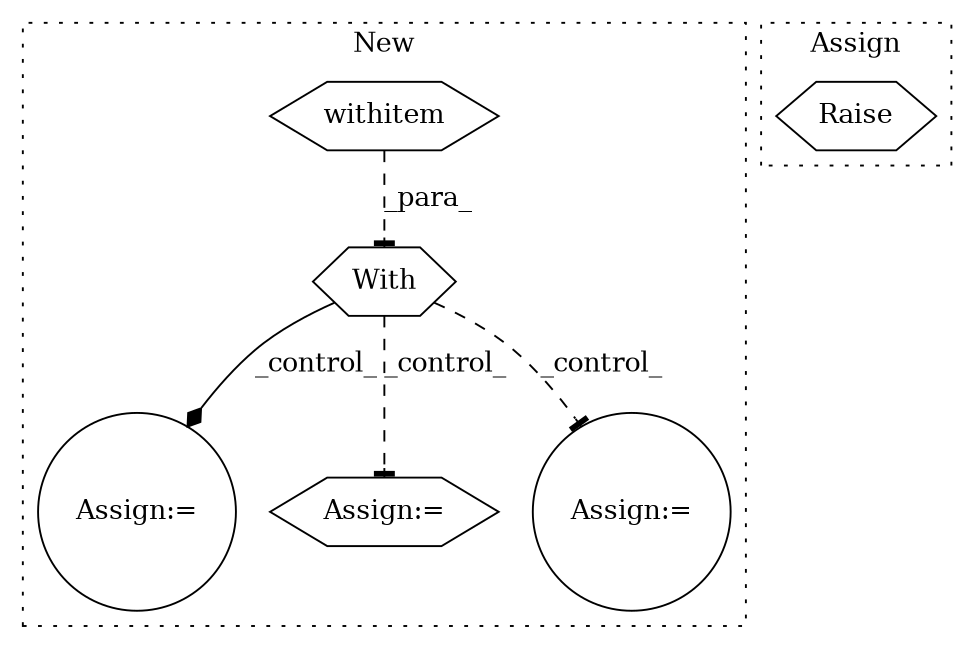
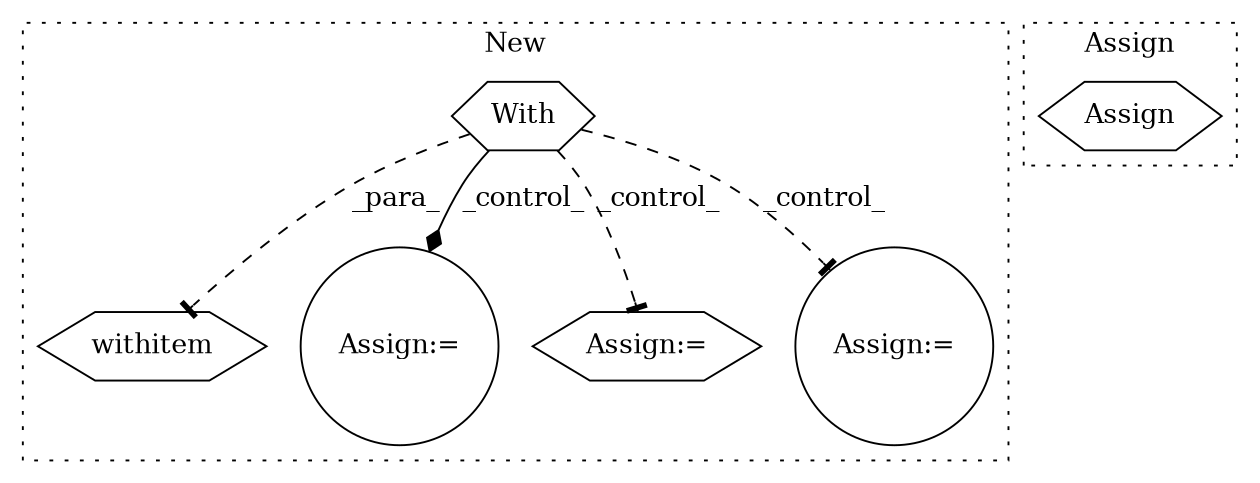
(856, 116) -> (1130, 116)
(384, 194) -> (322, 203)
